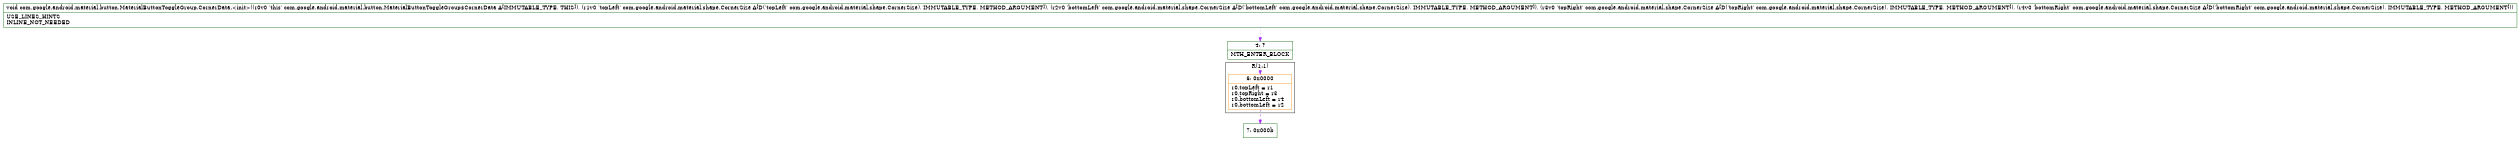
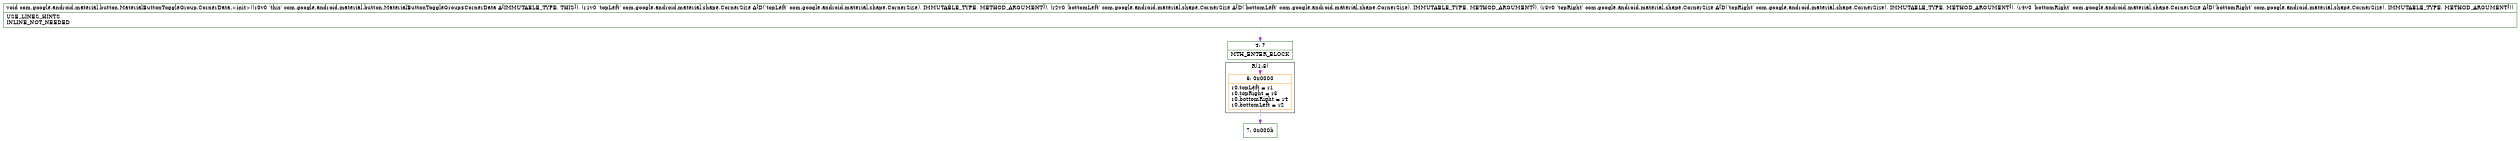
(1260, 67) -> (1260, 67)
(1258, 99) -> (1260, 99)
